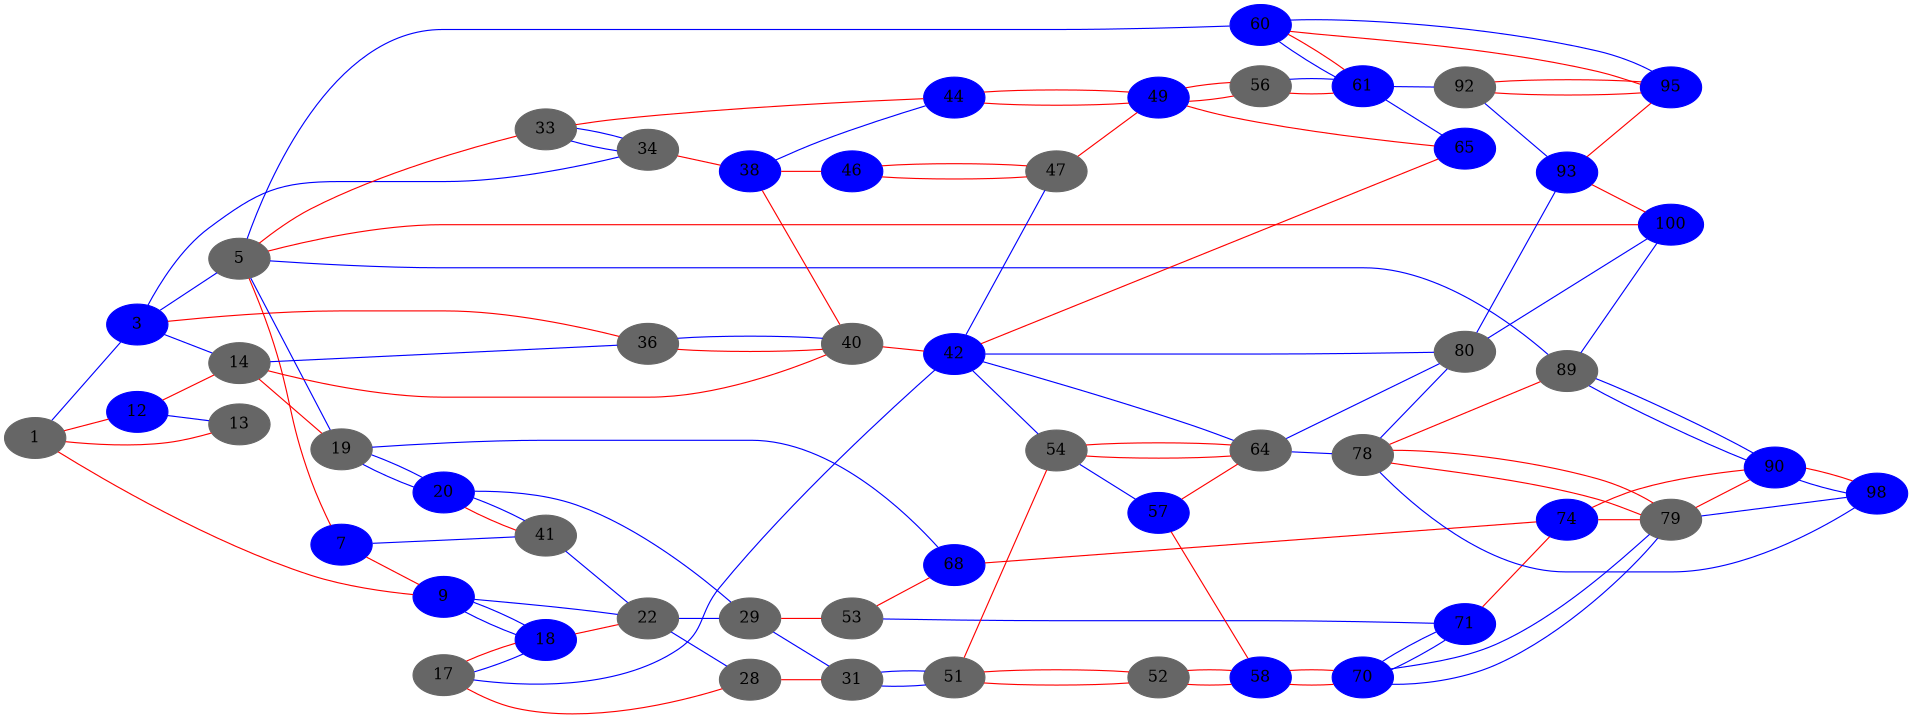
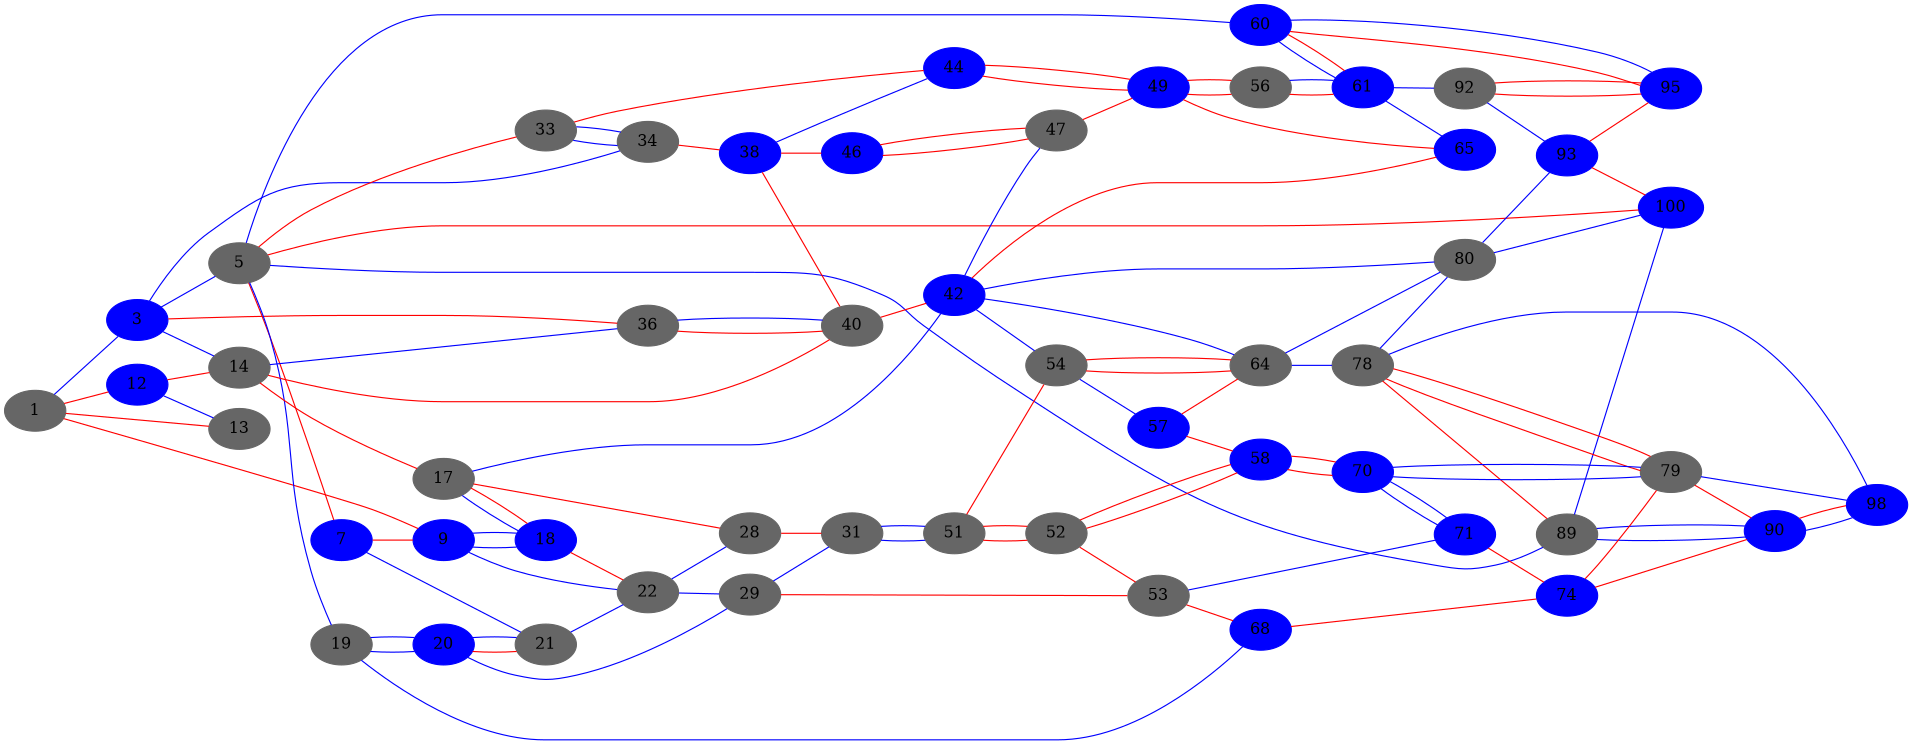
(281, 398) -> (336, 431)
(546, 536) -> (546, 645)
none -> (1108, 565)
